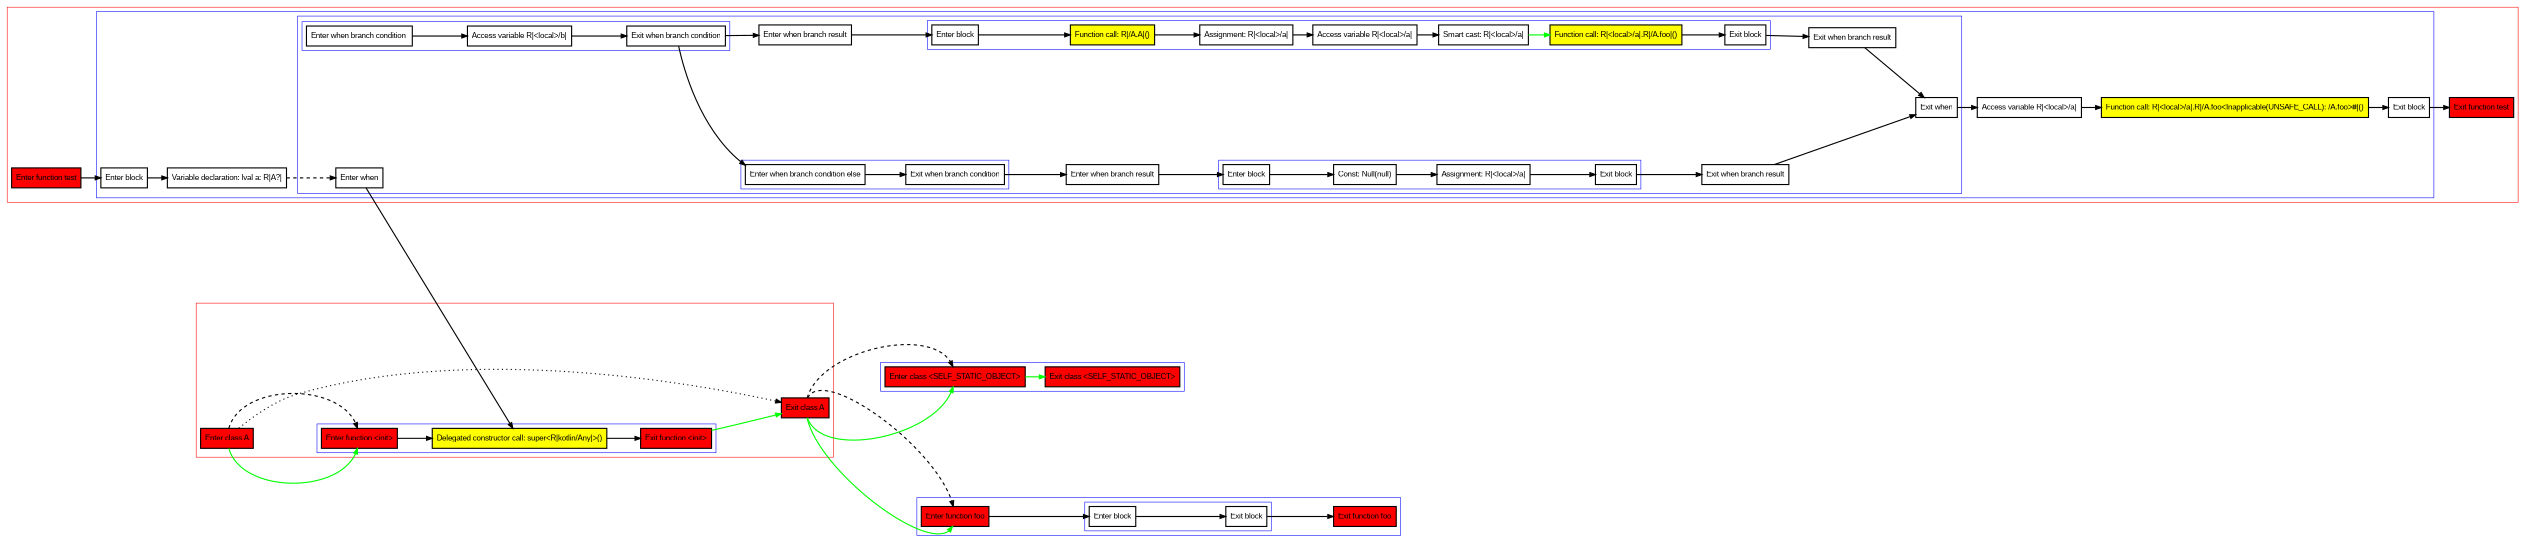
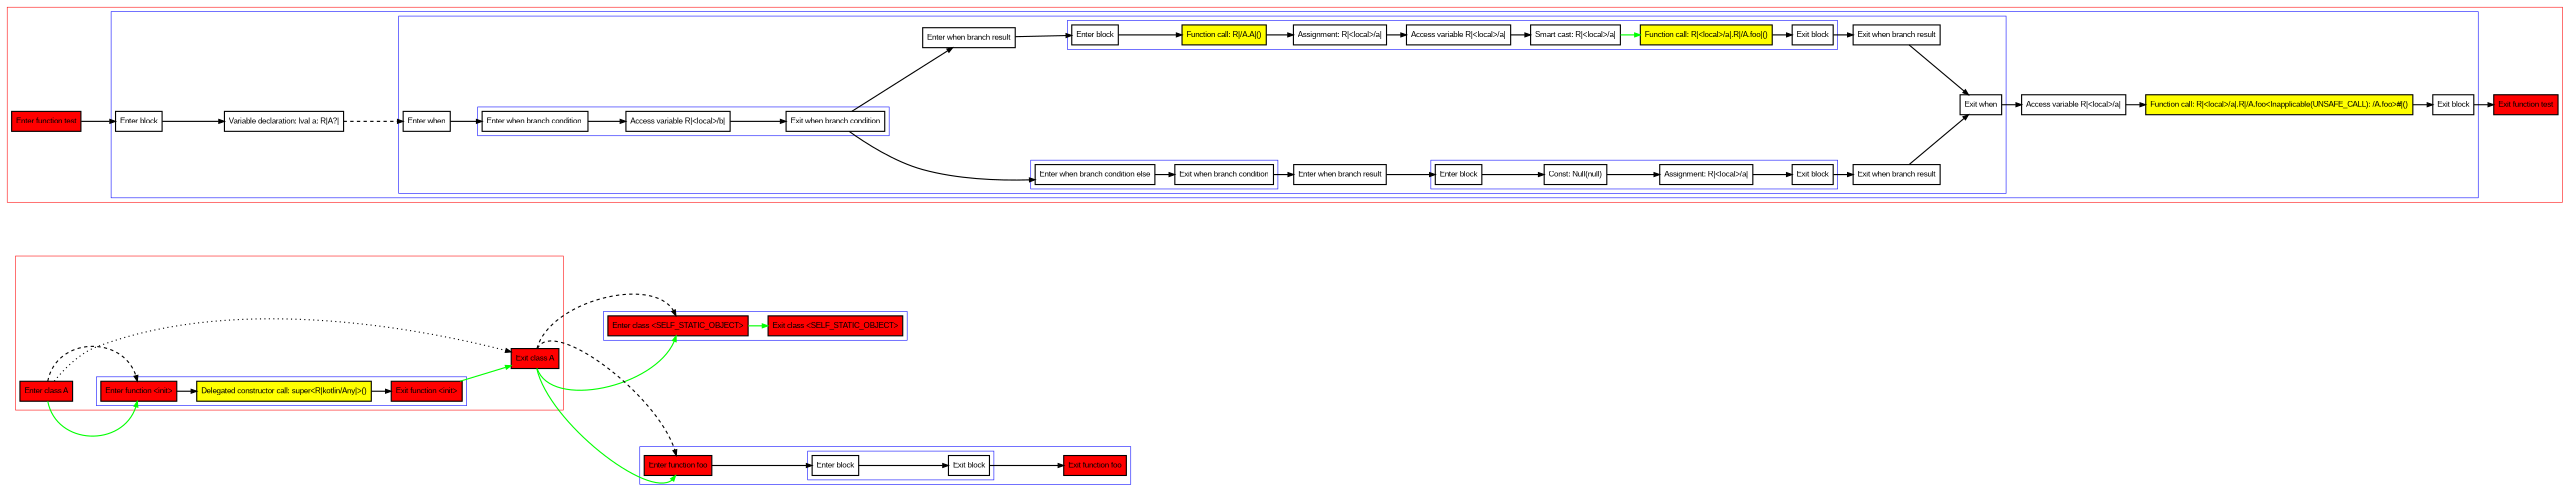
(442, 312) -> (463, 121)
